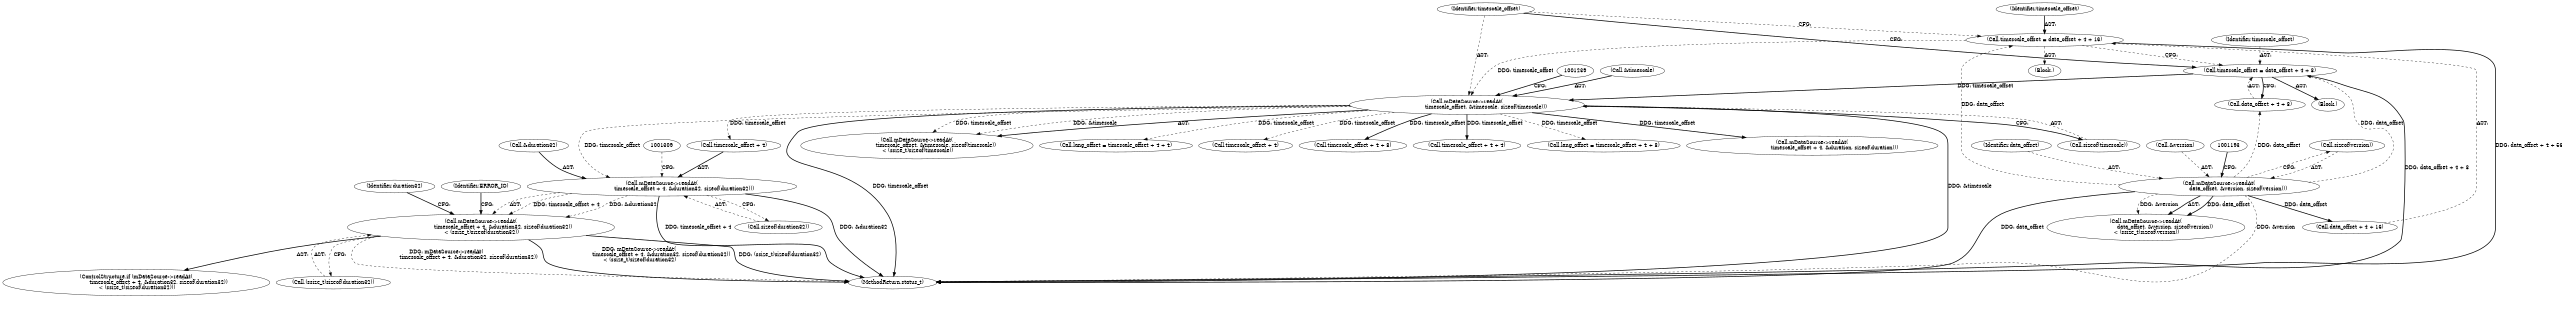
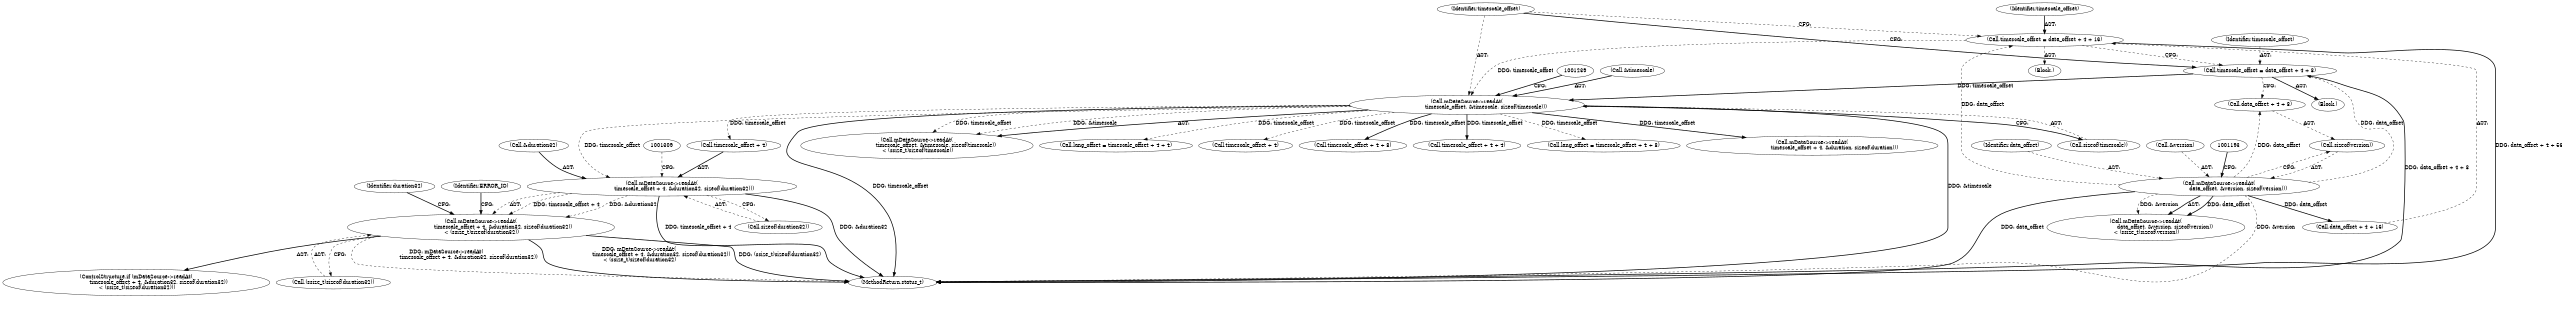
(2263, 86) -> (2263, 86)
(2249, 90) -> (2302, 124)
